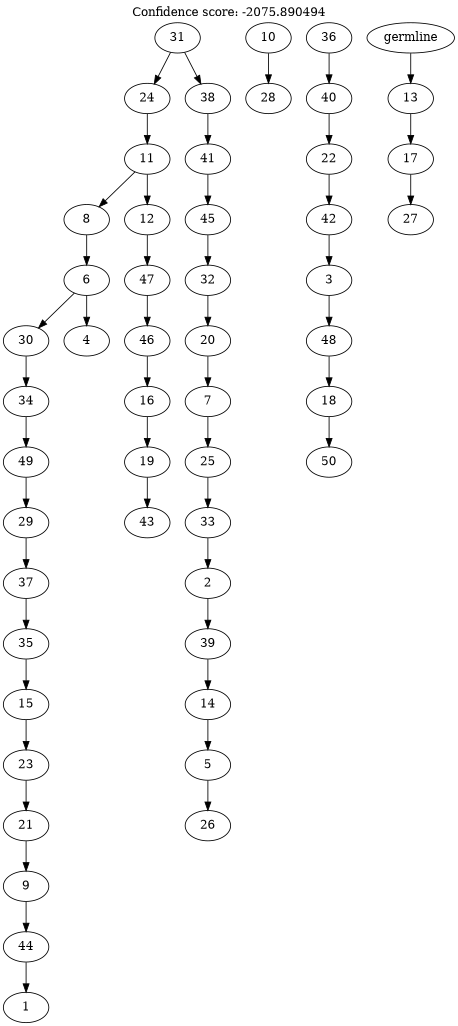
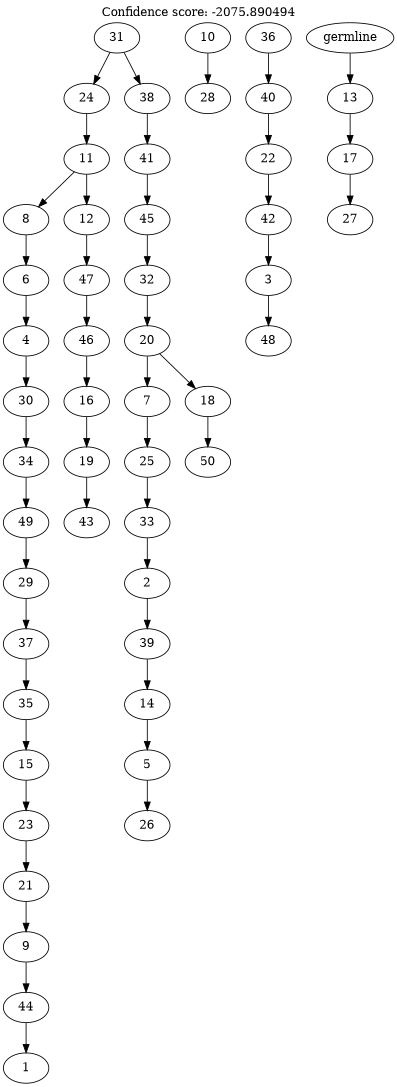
(60, 308) -> (26, 367)
(329, 367) -> (174, 368)
